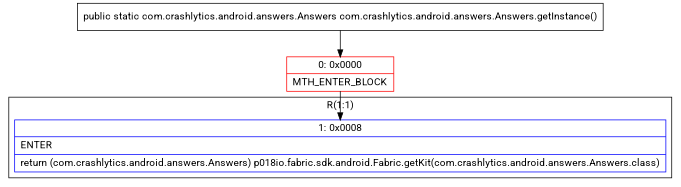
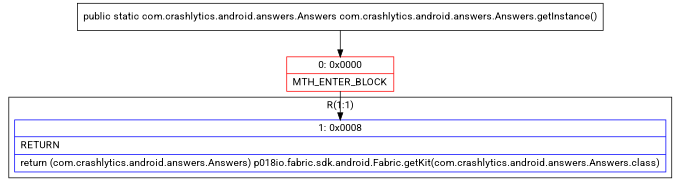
(37, 145) -> (40, 145)
